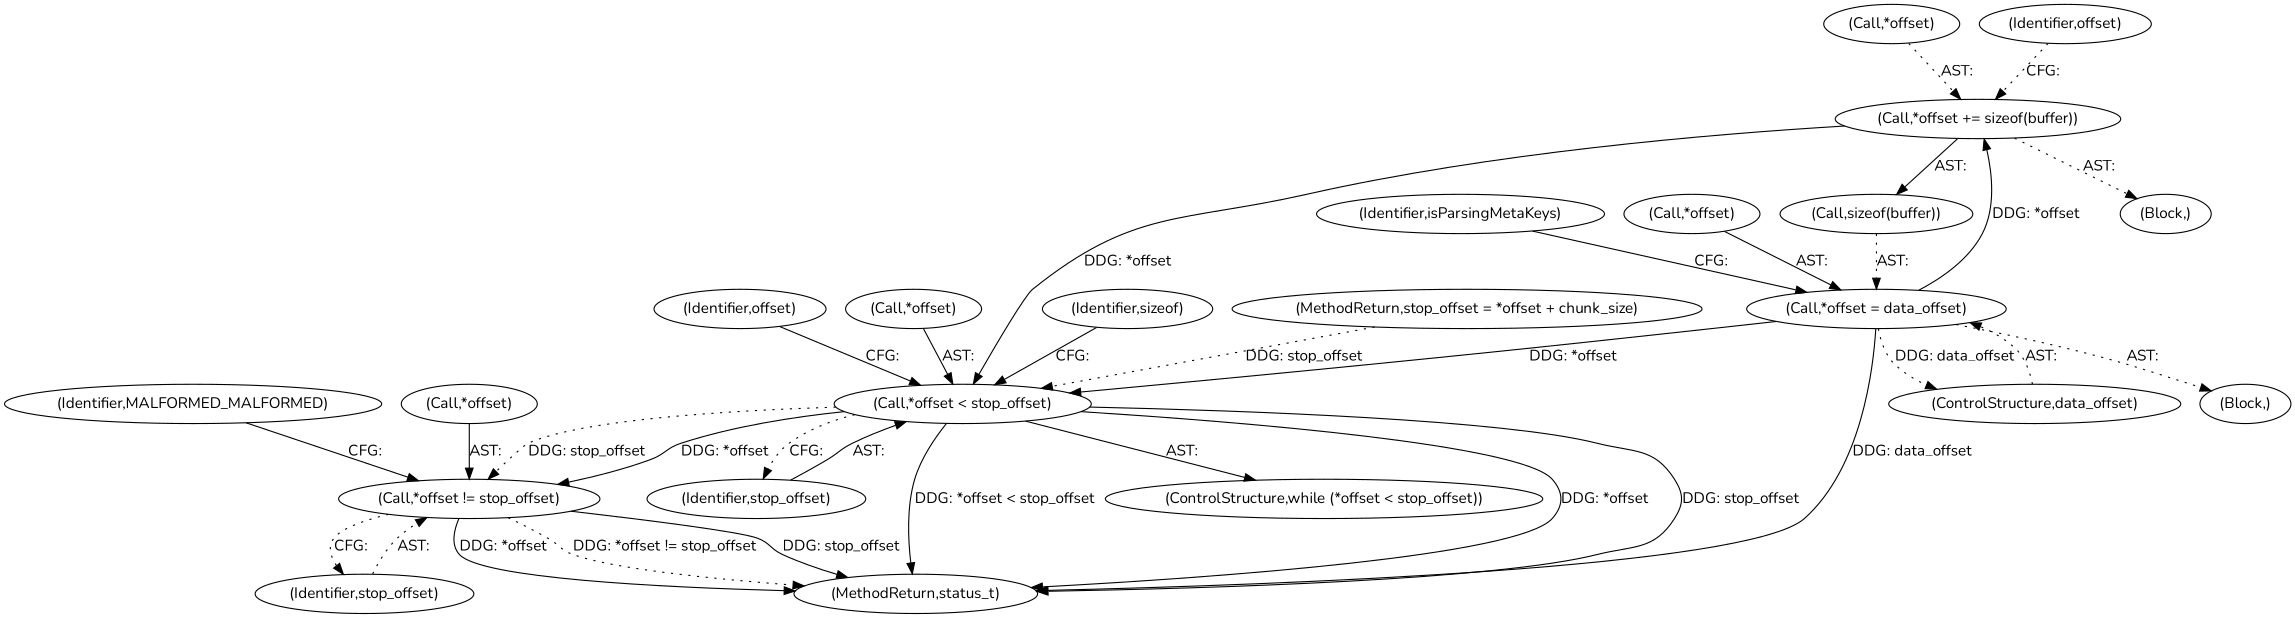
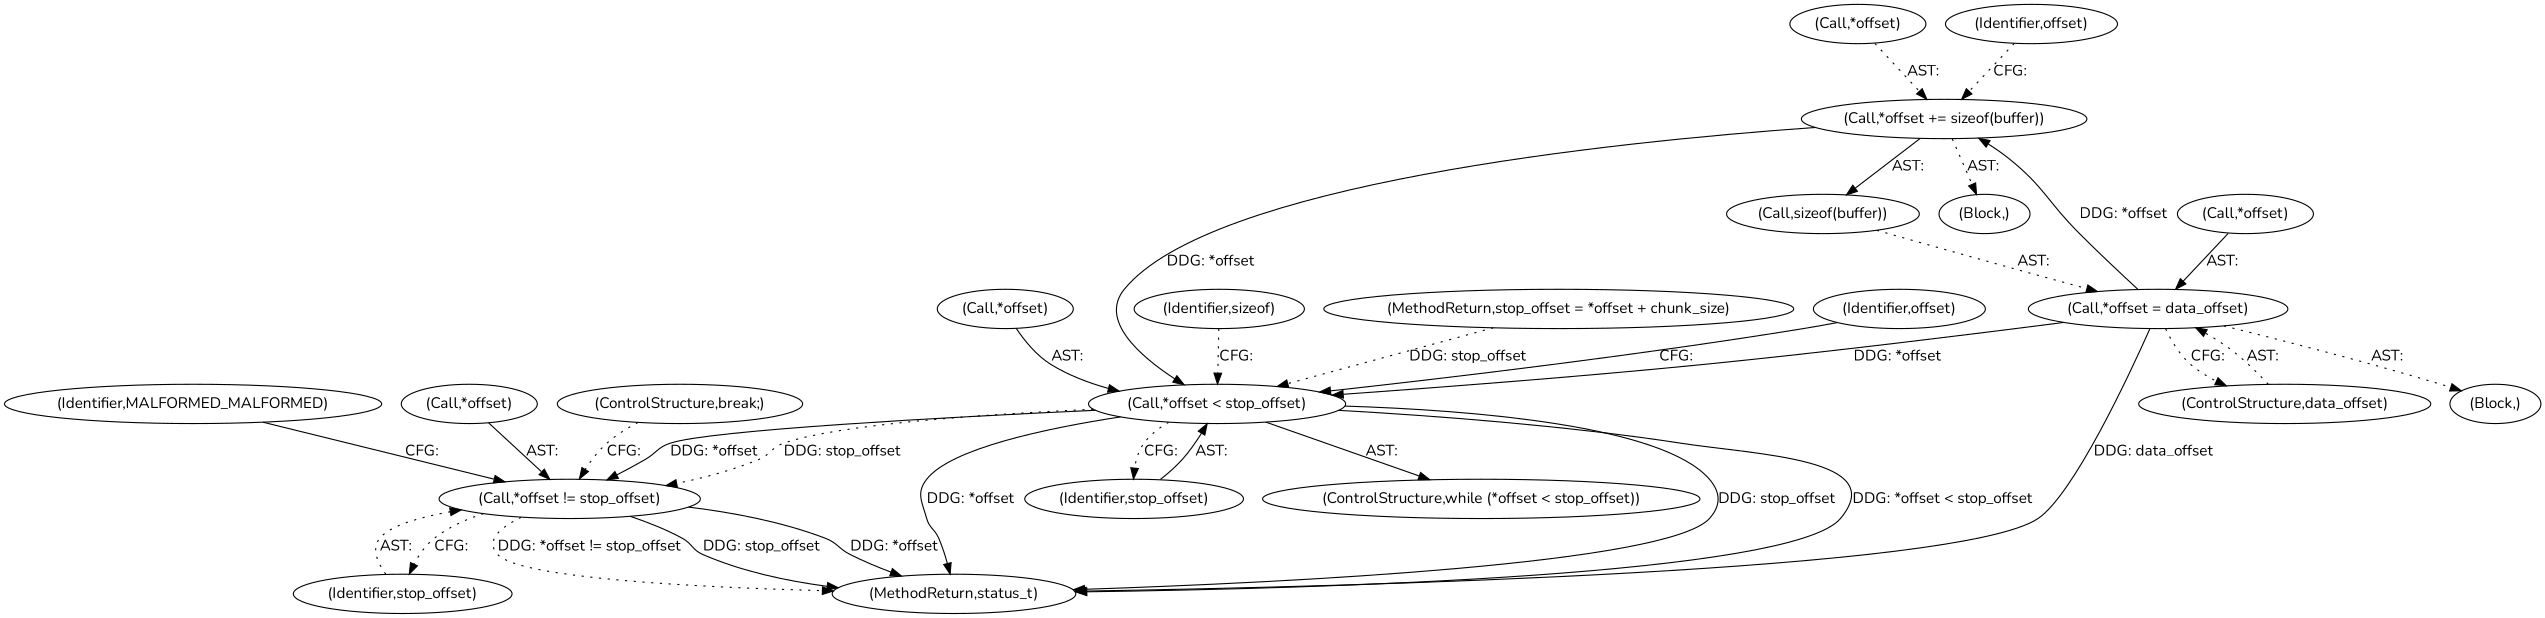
(1461, 214) -> none
(1051, 353) -> (1218, 351)
(1955, 356) -> (2210, 356)
none -> (680, 404)
